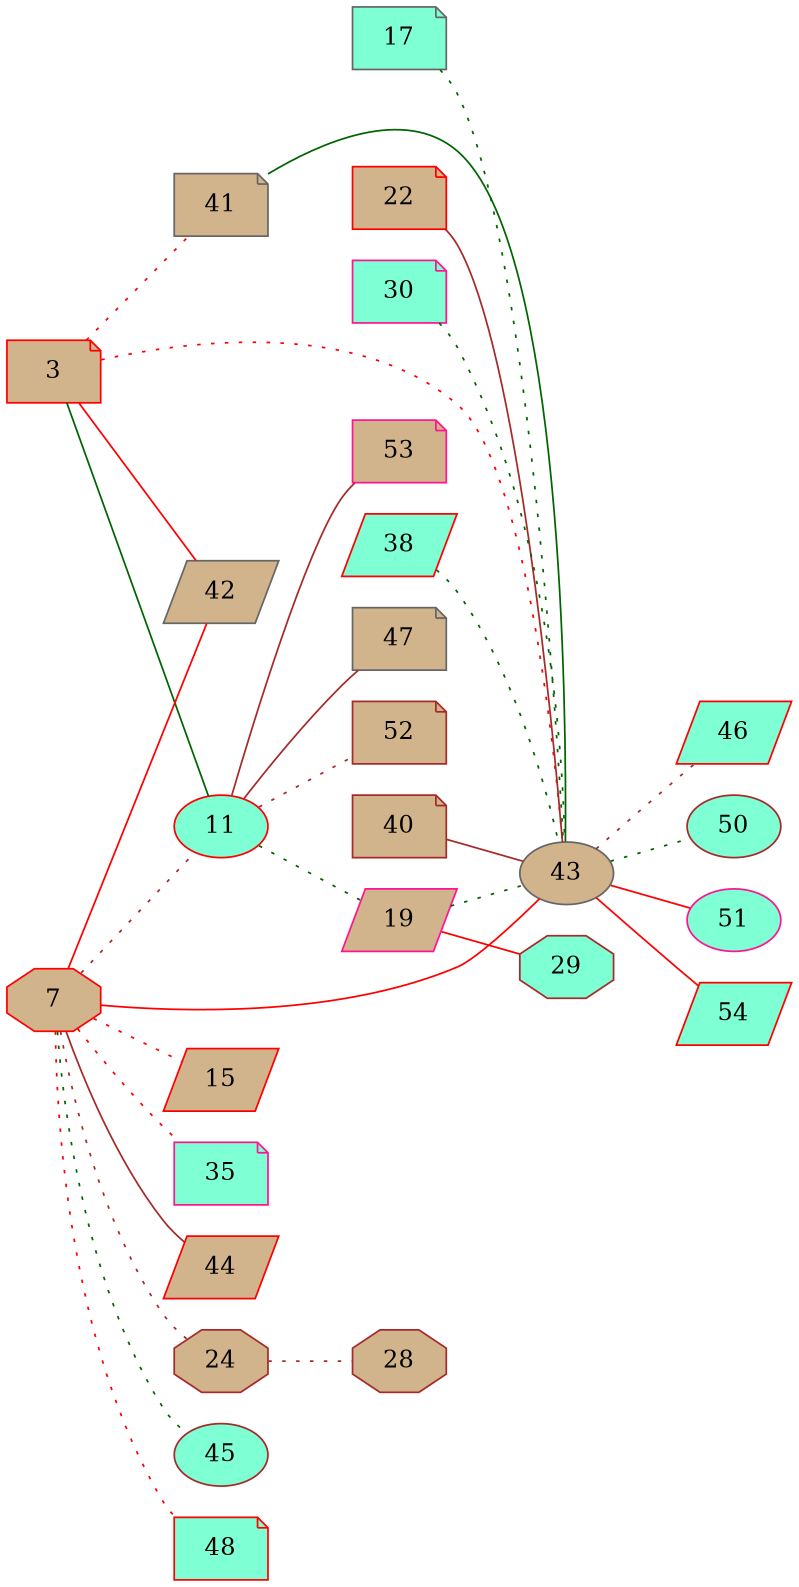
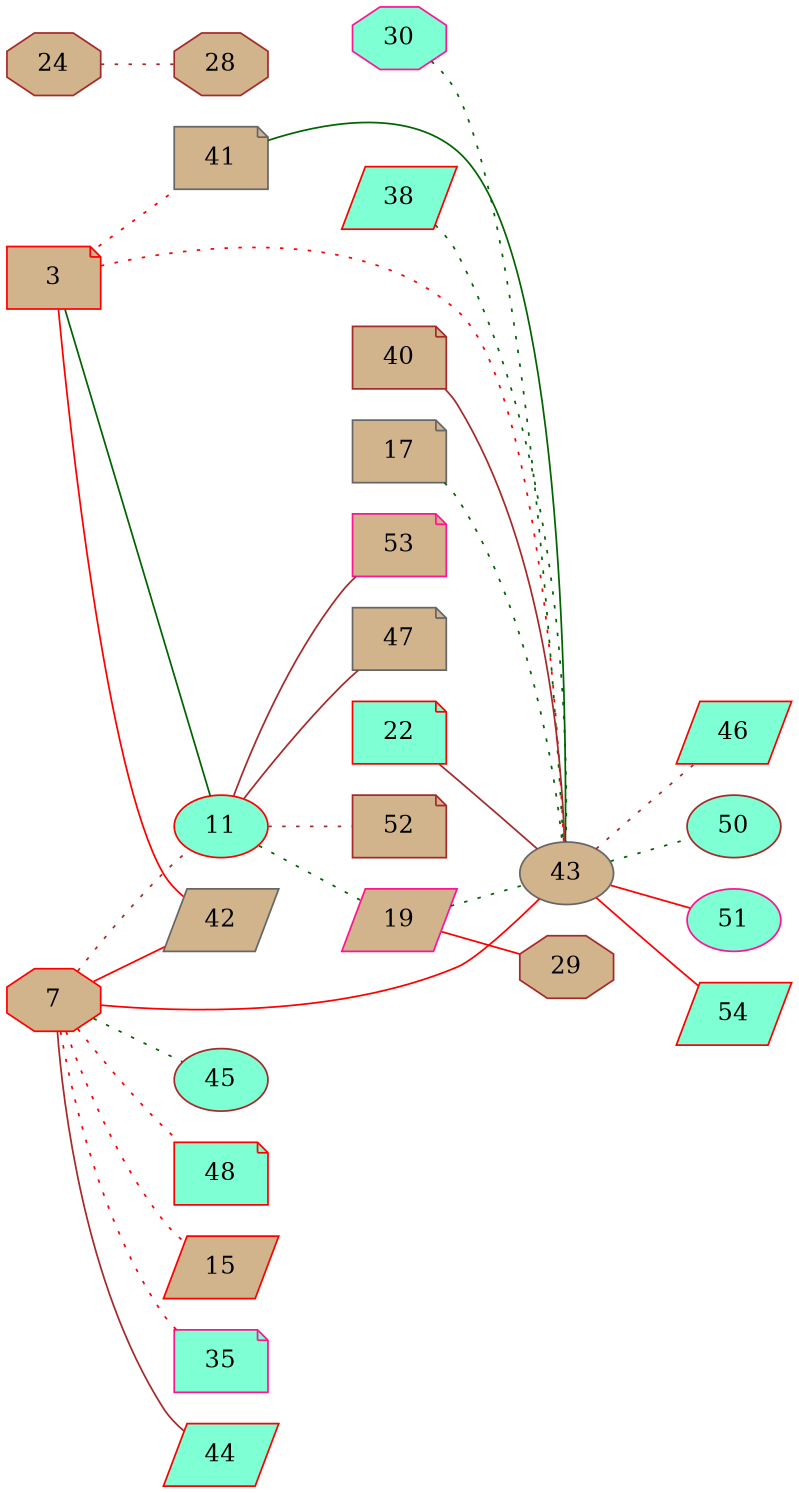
(399, 38) -> (399, 451)
(399, 198) -> (399, 733)
(399, 292) -> (399, 38)
(567, 967) -> (567, 967)
(104, 1195) -> none
(221, 1267) -> (221, 1455)
